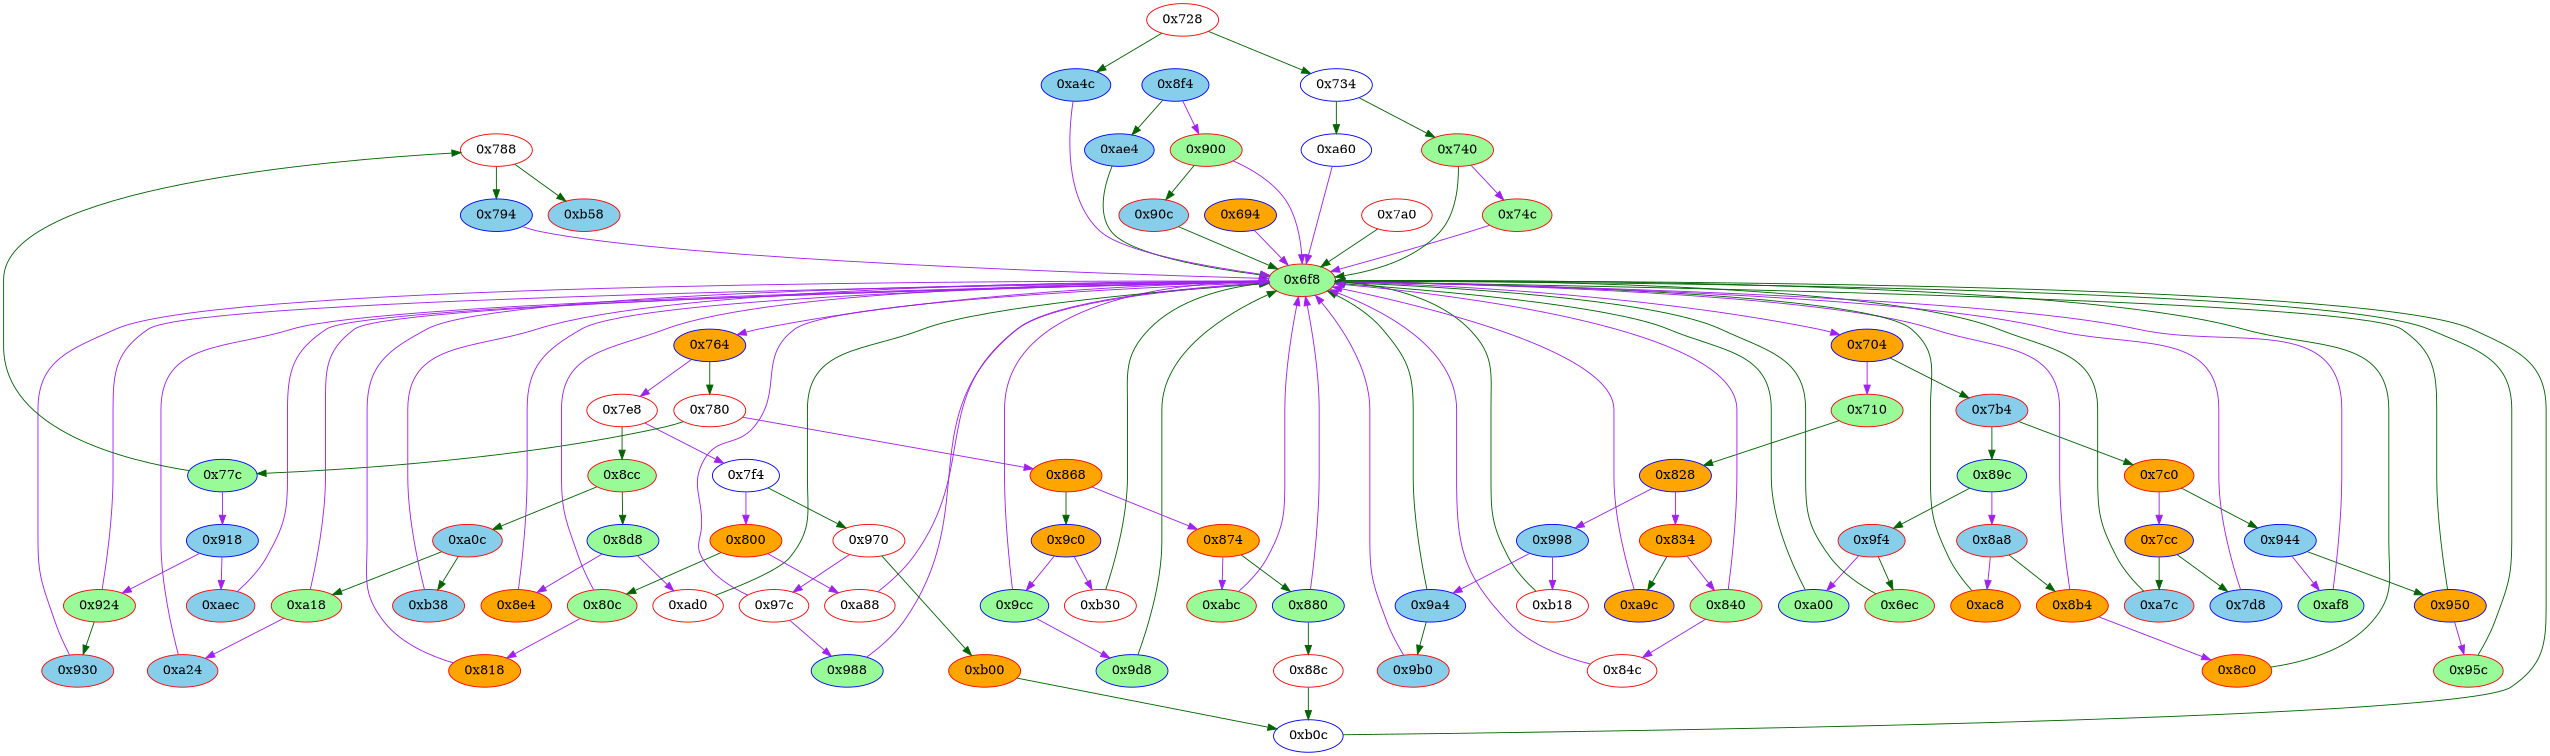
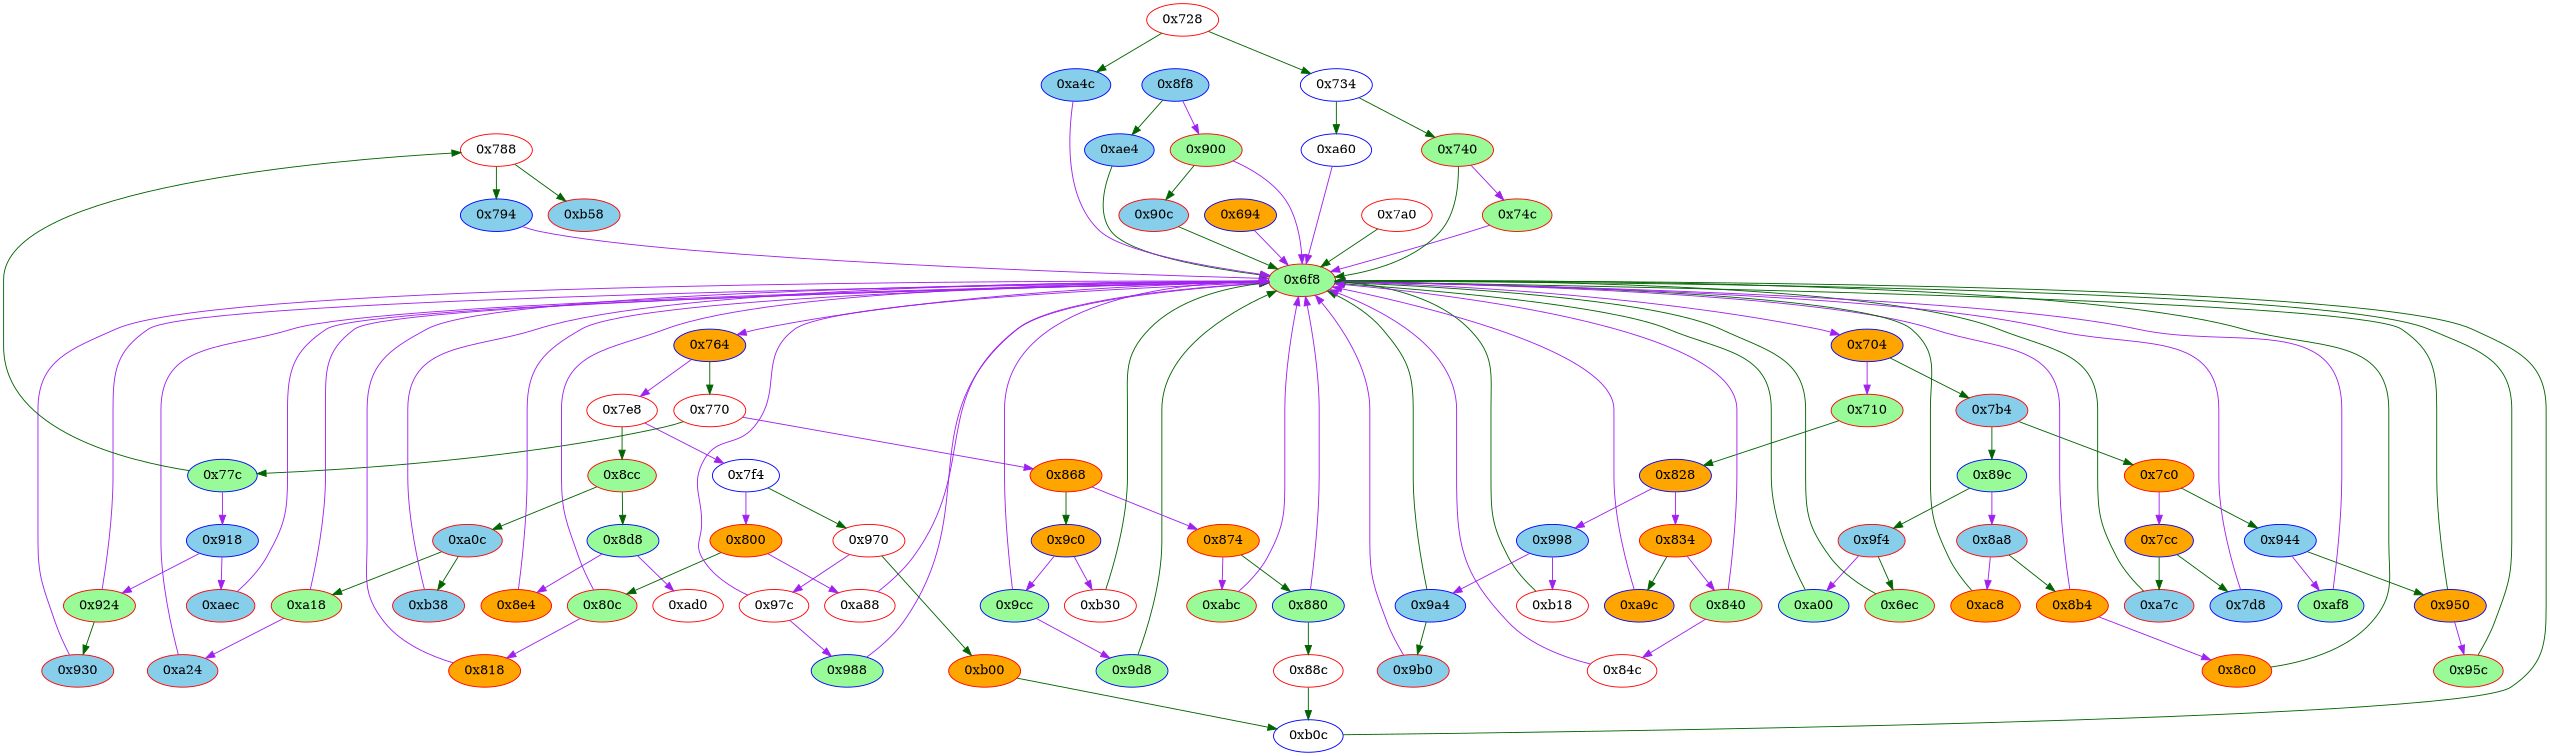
(1175, 85) -> (1175, 85)
(899, 337) -> none
(710, 410) -> (710, 410)
